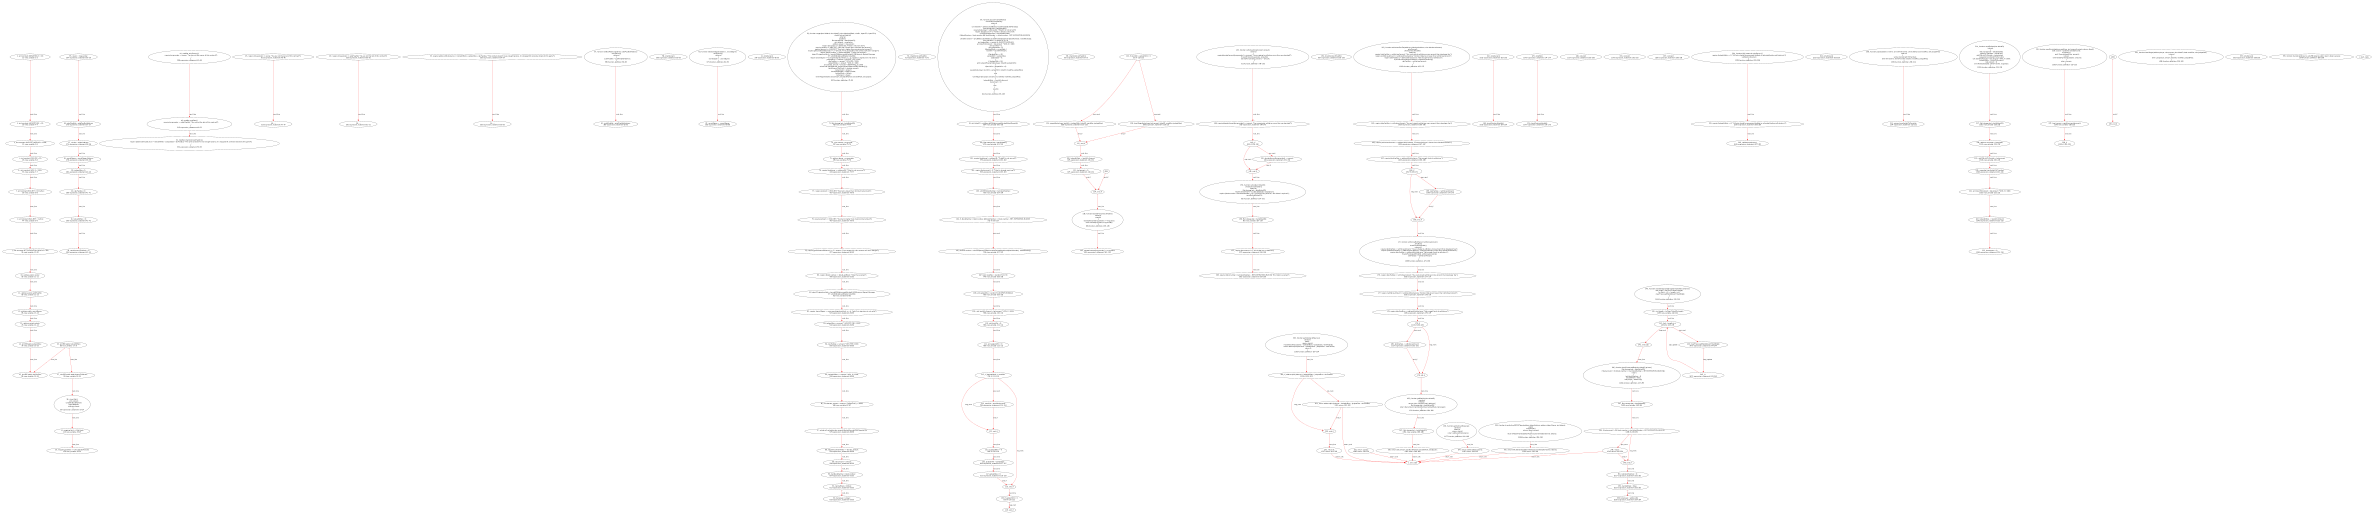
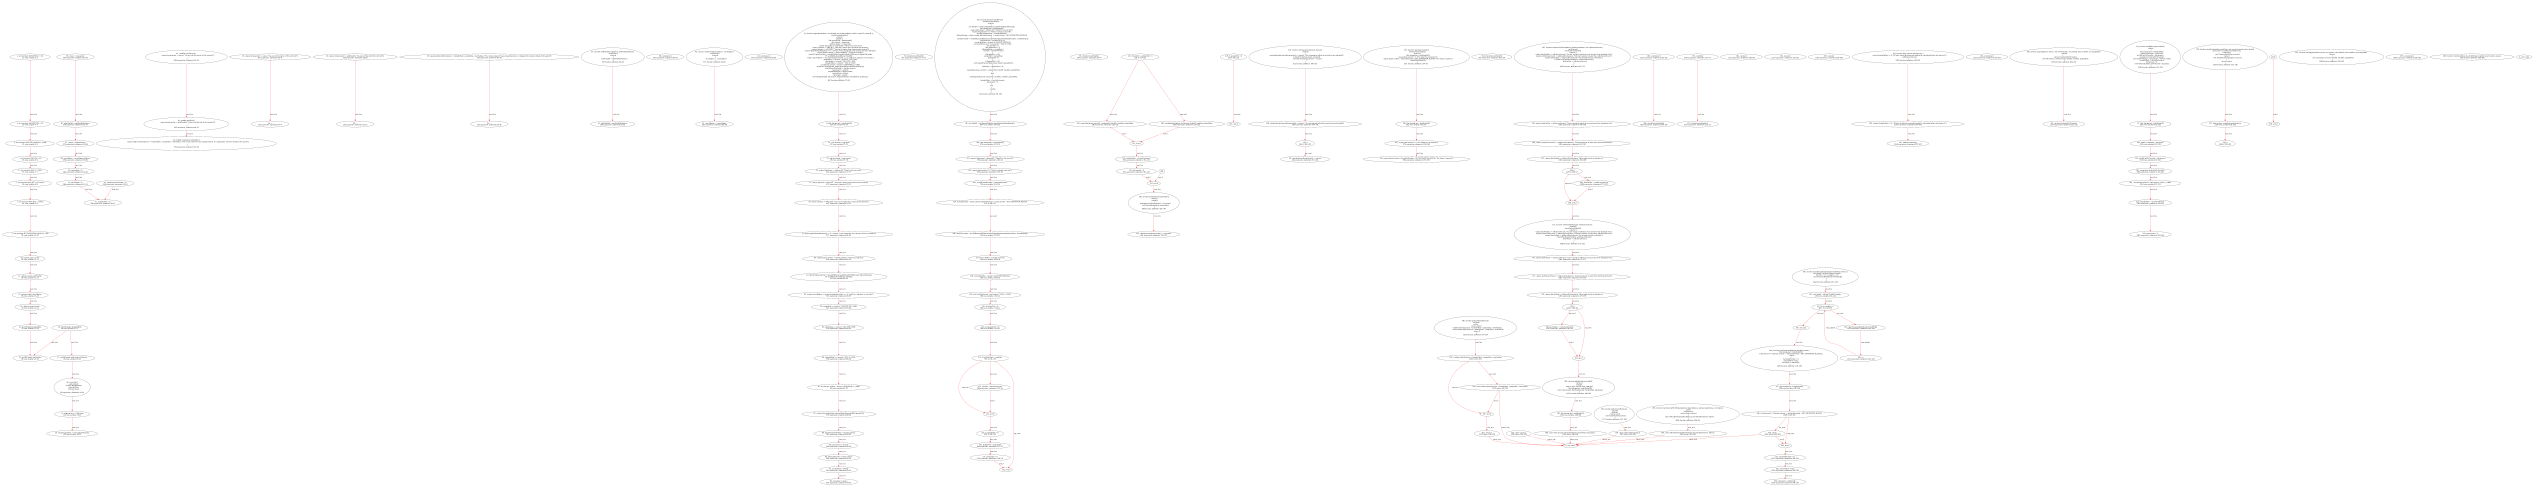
(1253, 171) -> none
(79, 235) -> (109, 193)
(1009, 492) -> none
